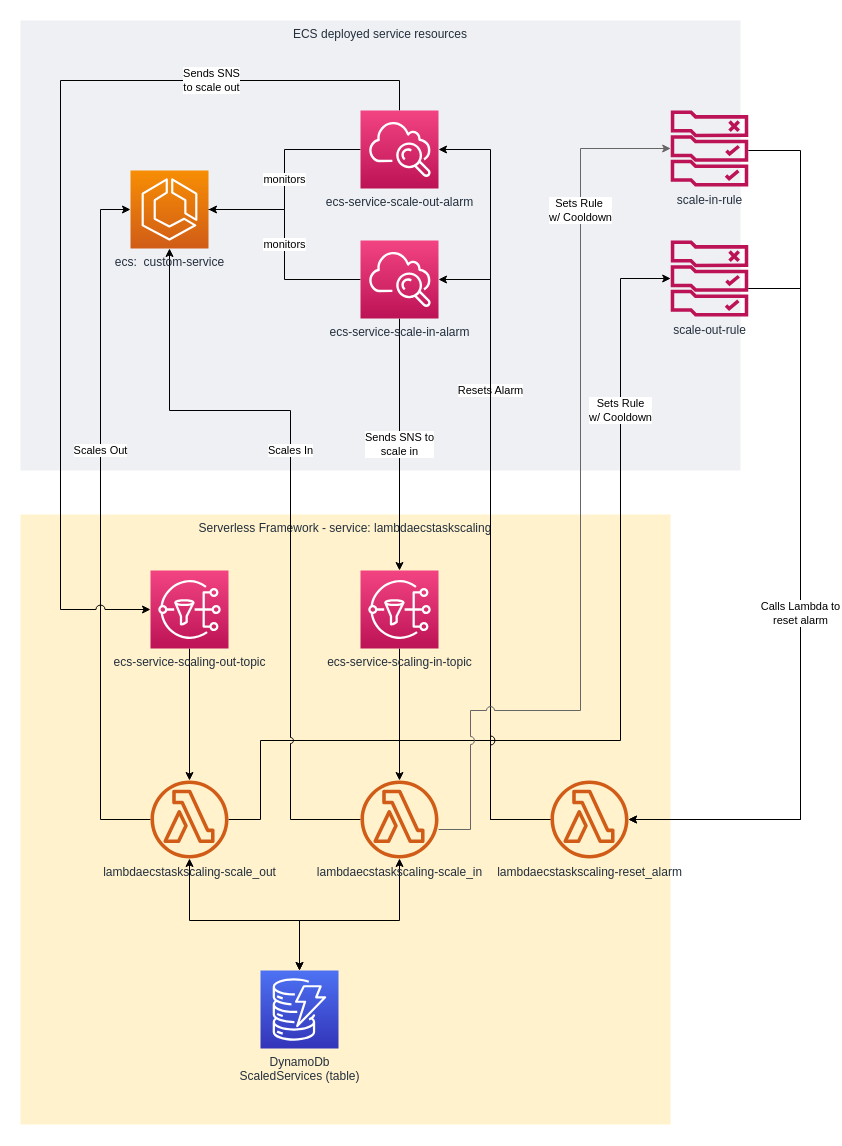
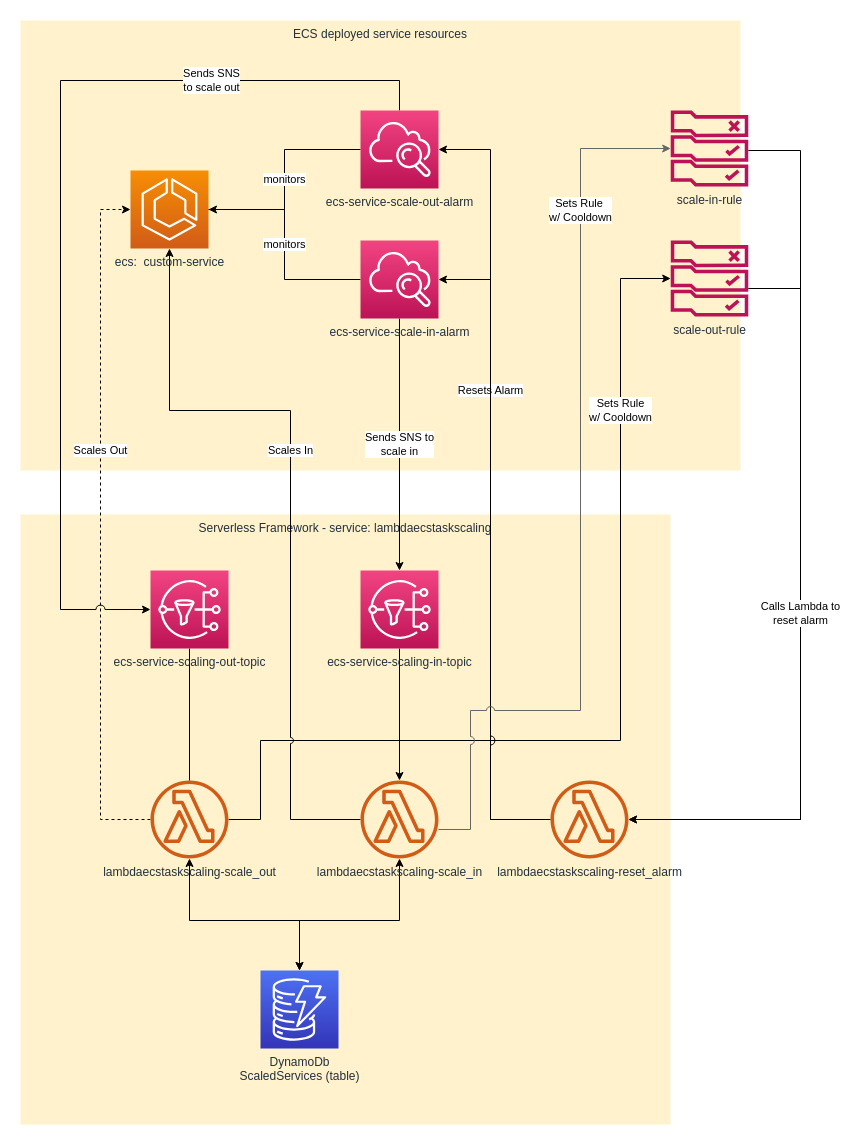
(380, 34) -> (380, 34)
(101, 662) -> (101, 662)
(190, 772) -> (190, 774)
